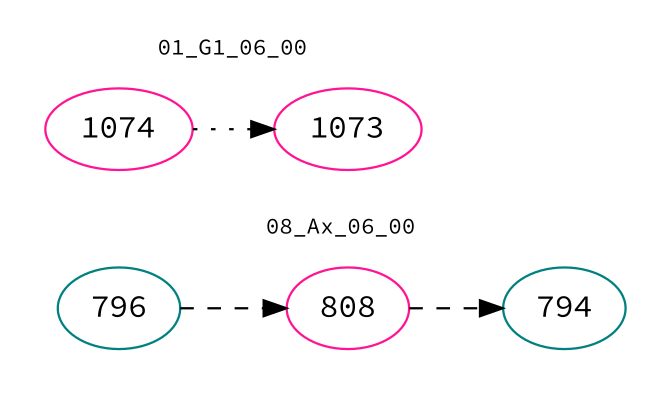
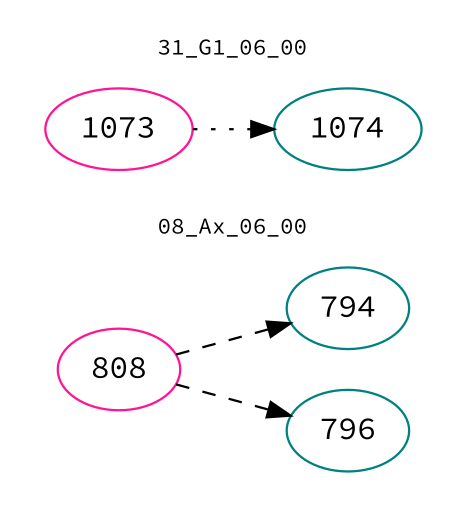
(233, 49) -> (233, 49)
(119, 129) -> (348, 129)
(222, 129) -> (222, 129)
(222, 308) -> (222, 397)
